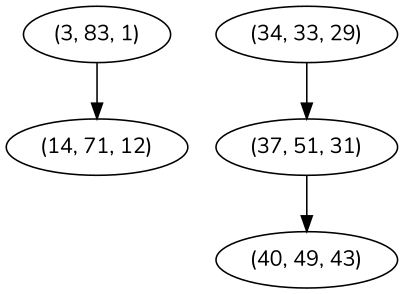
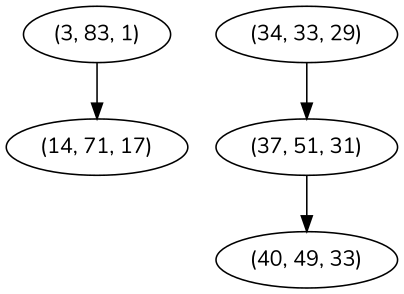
(97, 147) -> (97, 147)
(307, 260) -> (307, 260)
